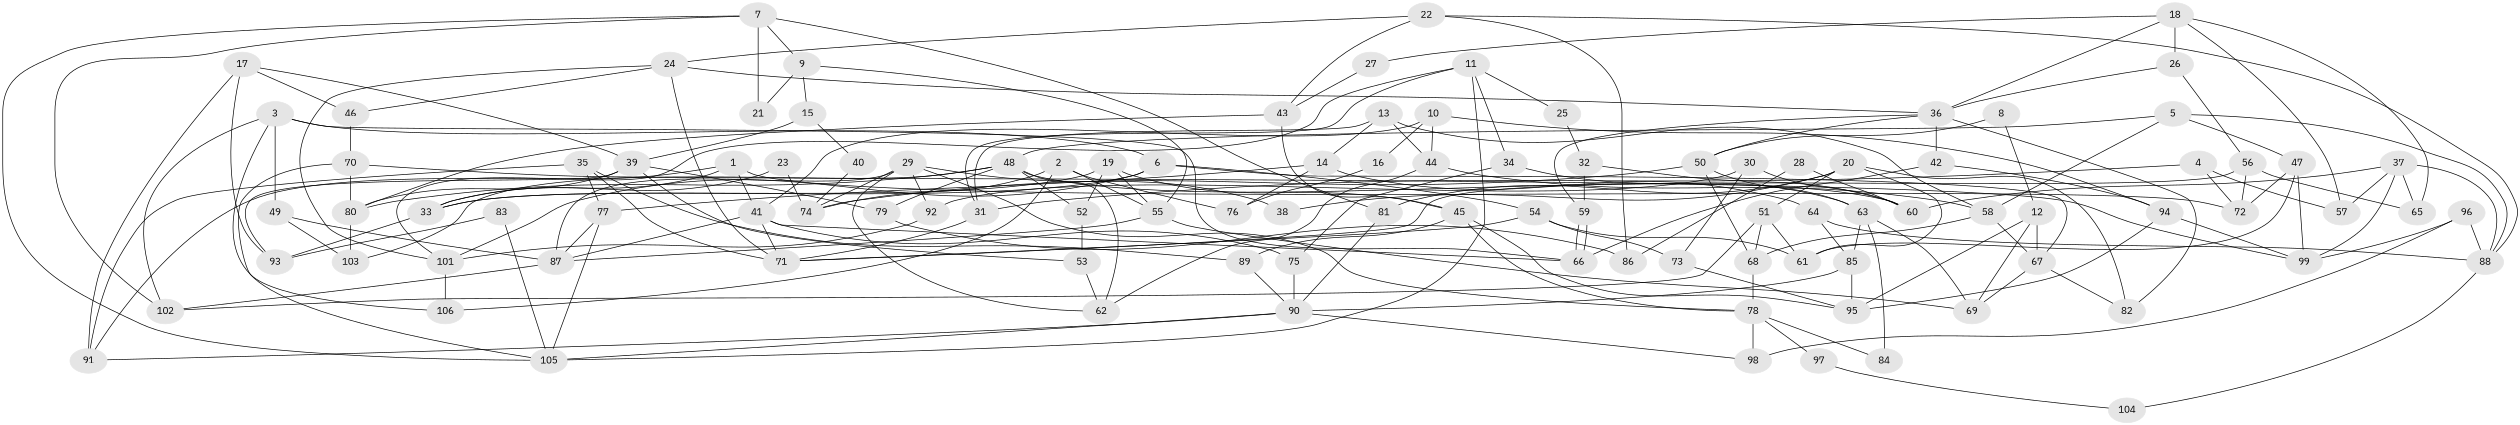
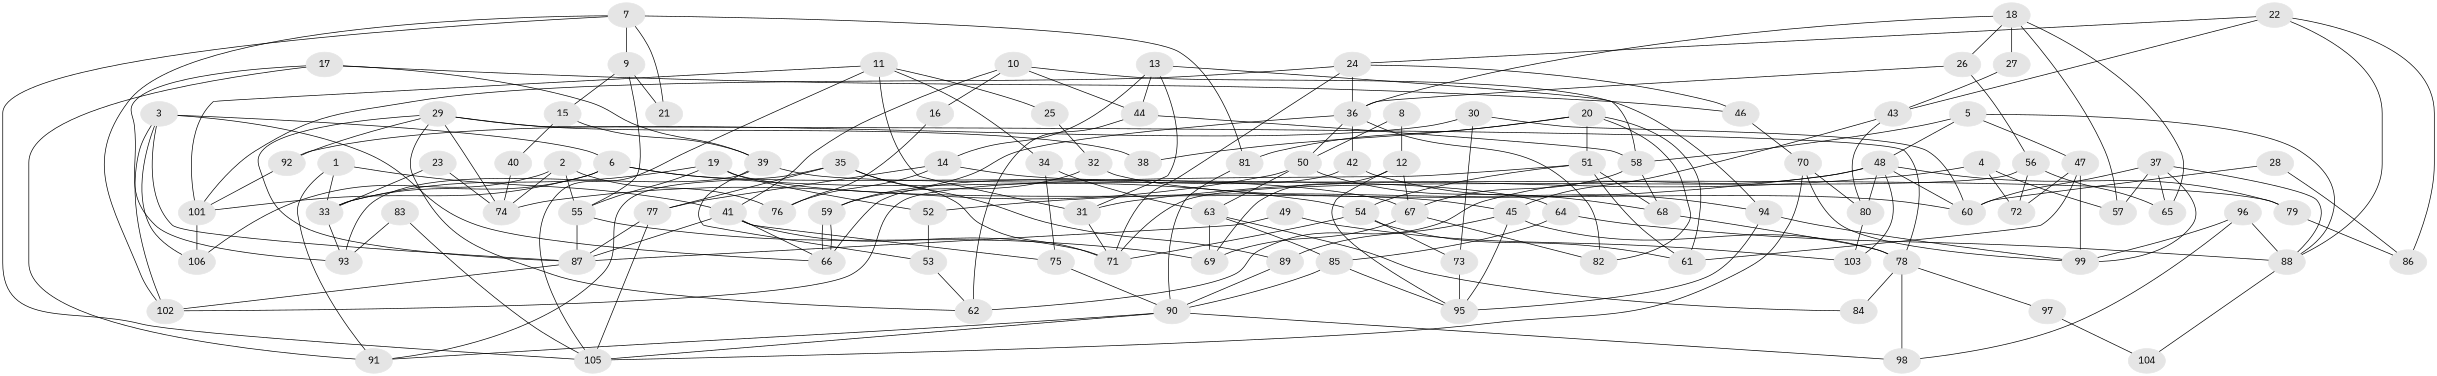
(275, 163) -> (313, 244)
none -> (1485, 177)
(460, 189) -> none
(1596, 194) -> none
